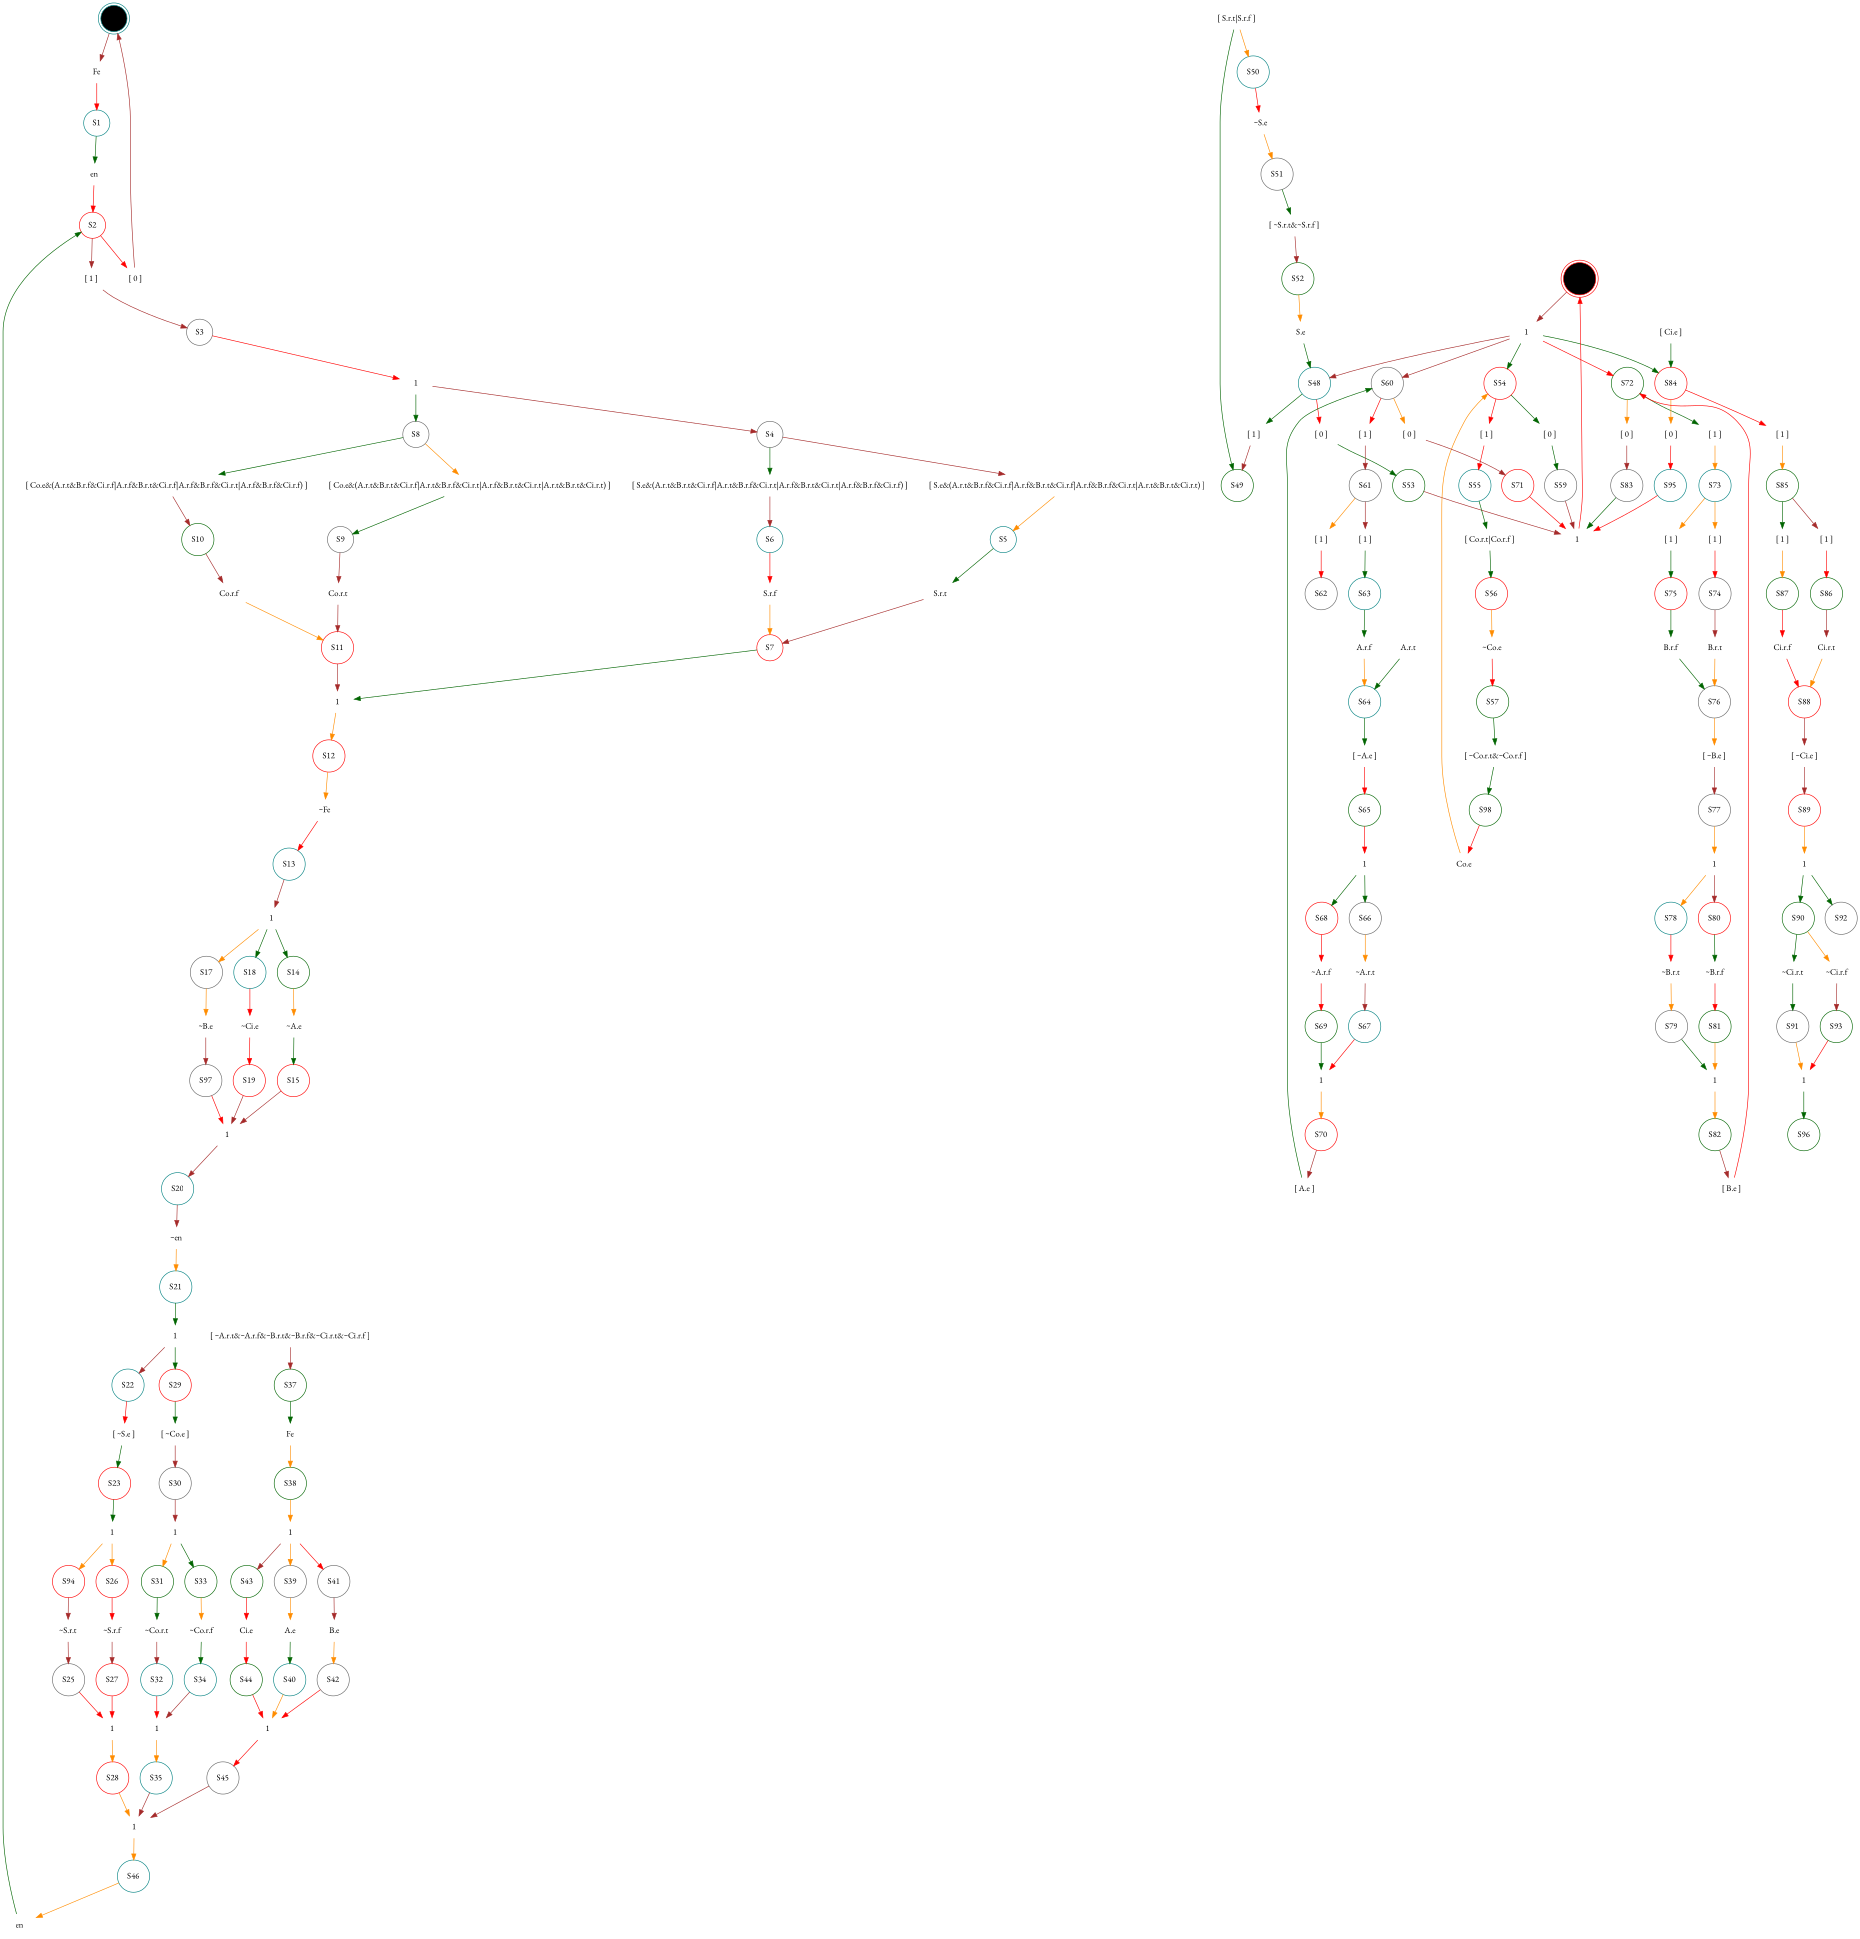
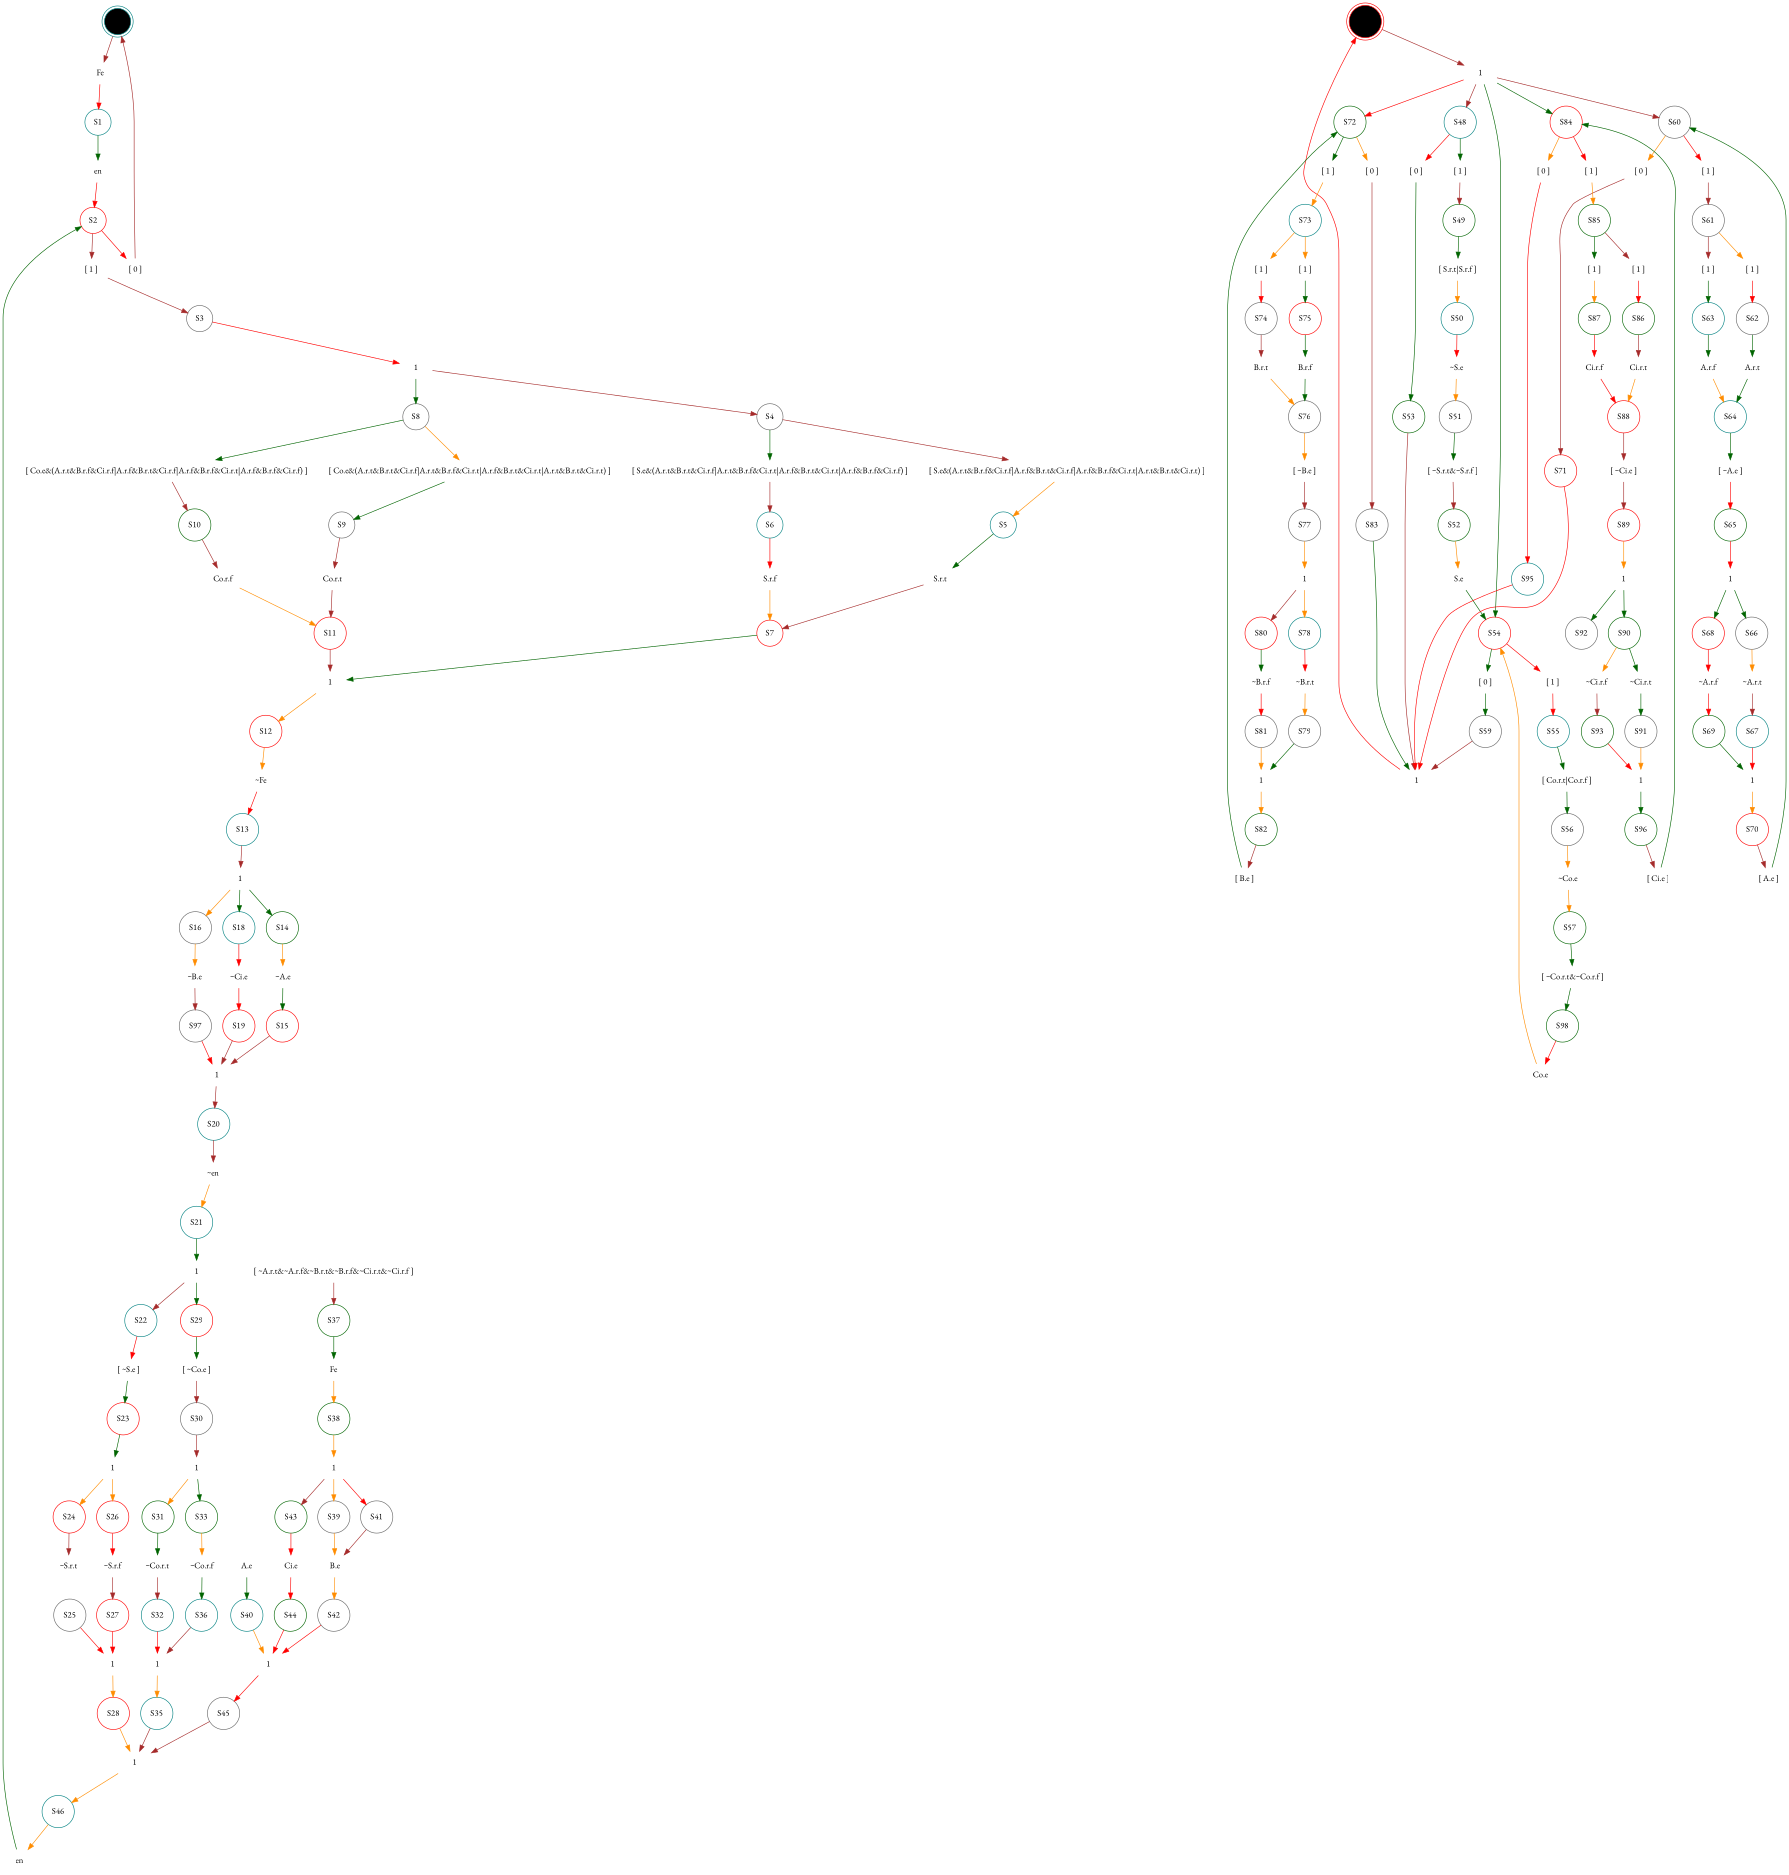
(1220, 247) -> (1458, 244)
none -> (1752, 343)
(1306, 353) -> (1475, 604)
(1491, 594) -> (1567, 830)
(1492, 669) -> (1569, 898)
(1749, 749) -> (1227, 484)
none -> (1649, 853)
(206, 972) -> (195, 928)
(1715, 1026) -> (1261, 731)
(69, 1582) -> (69, 1517)
(290, 1606) -> (334, 1541)
(68, 1650) -> none
(200, 1680) -> (202, 1615)
